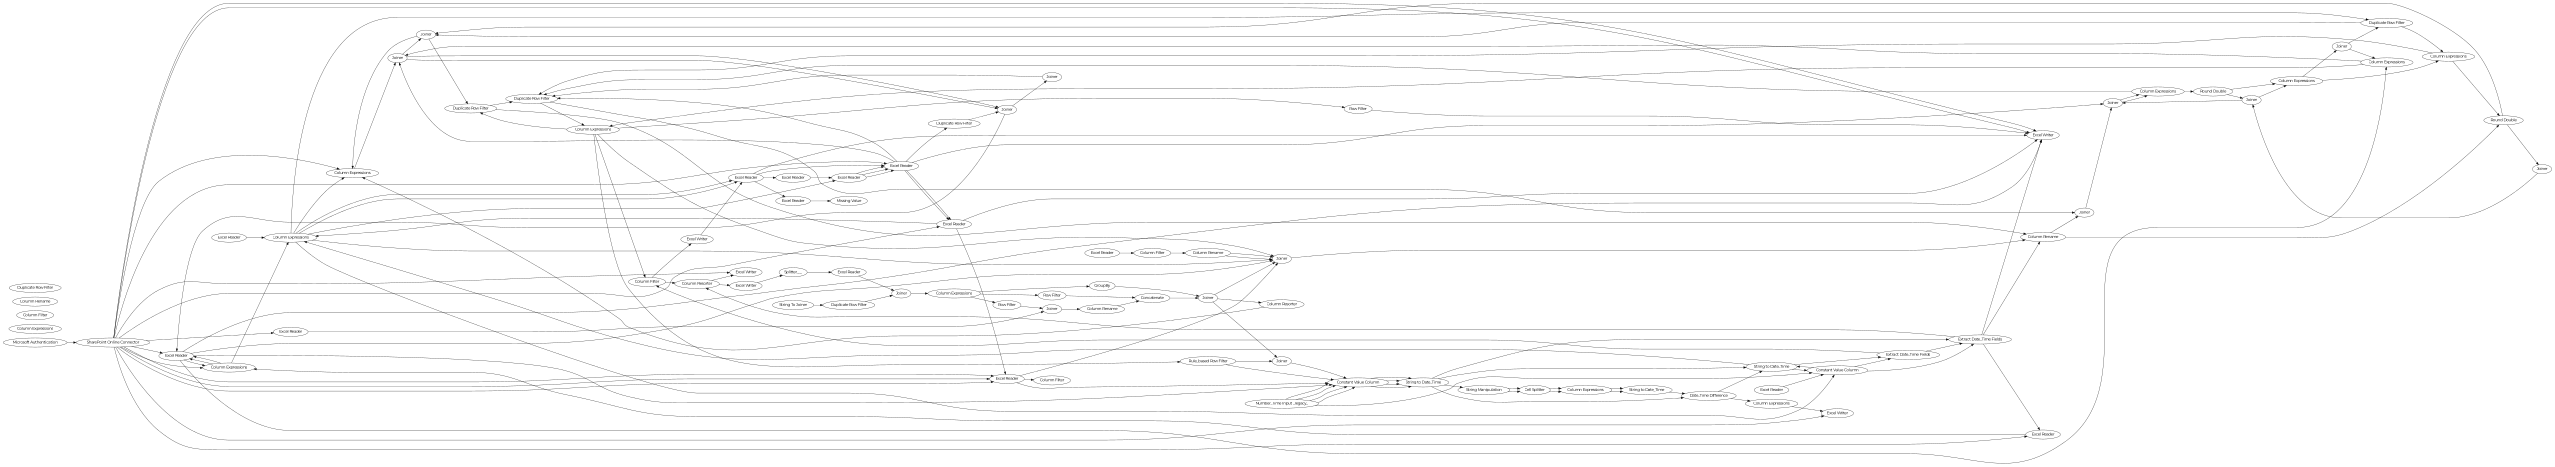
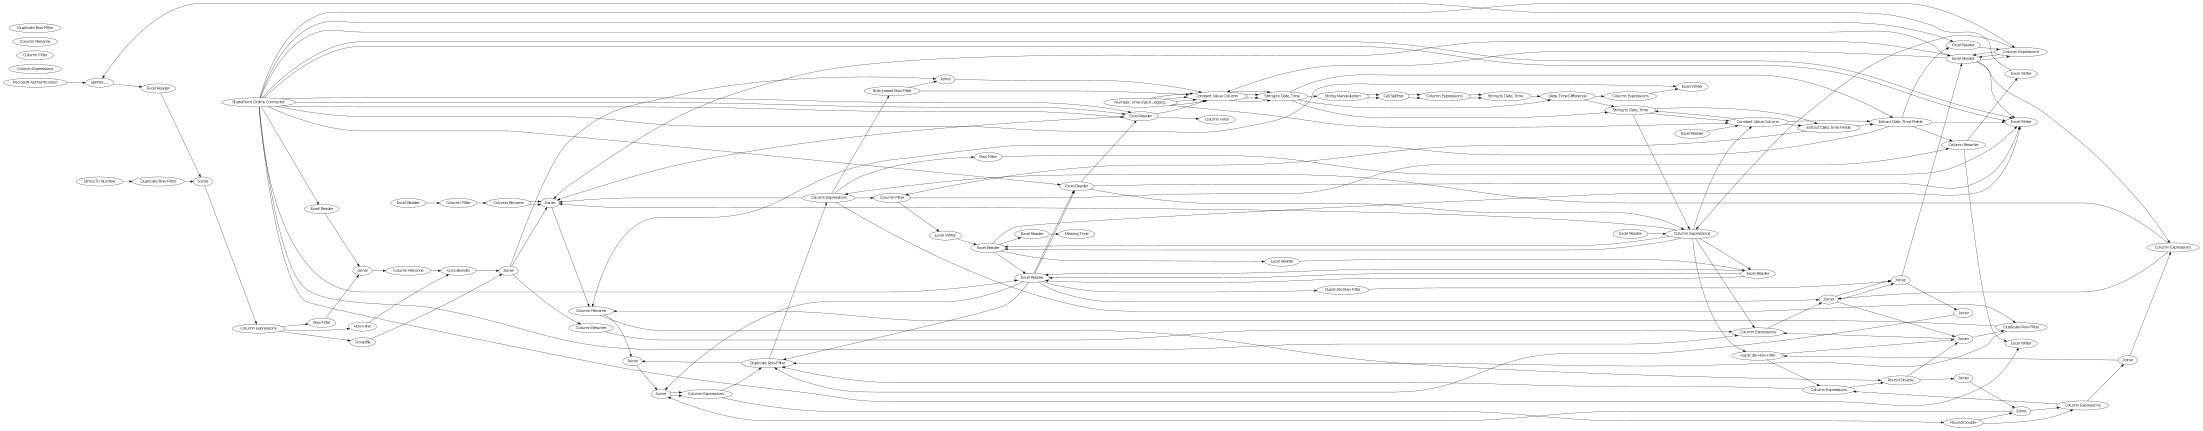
(849, 201) -> (1077, 234)
(793, 305) -> (100, 181)
(70, 343) -> (75, 83)
